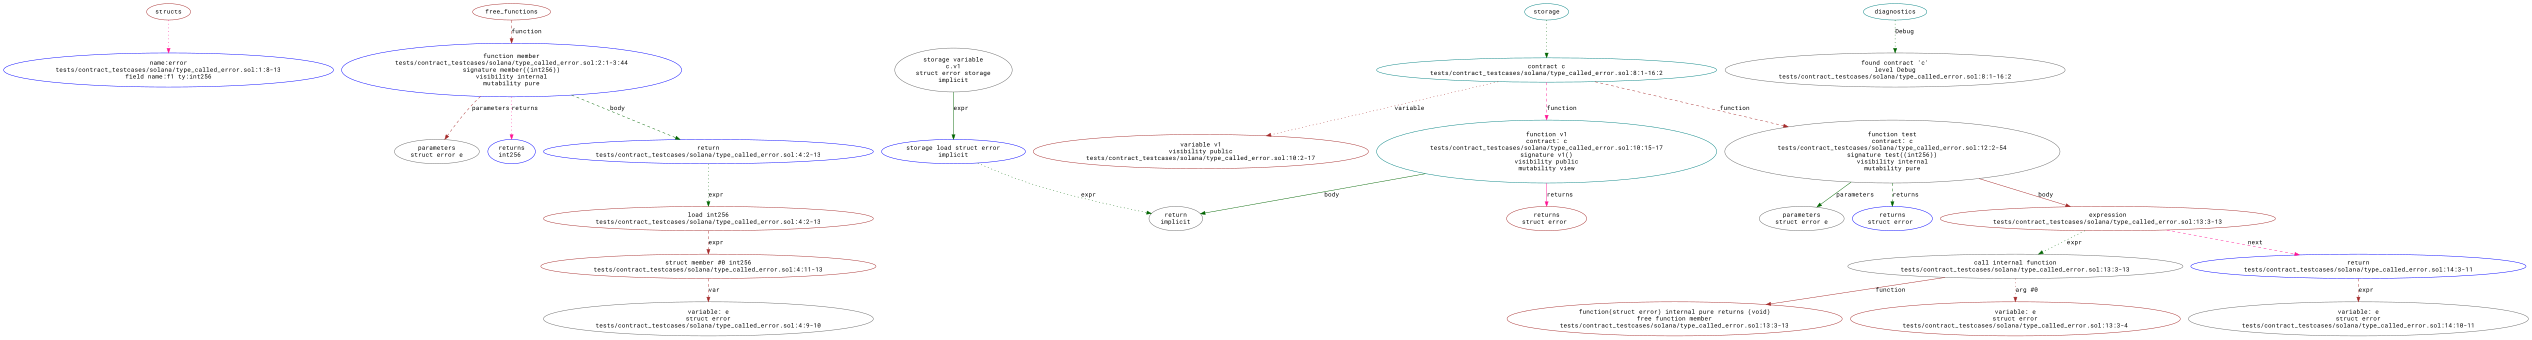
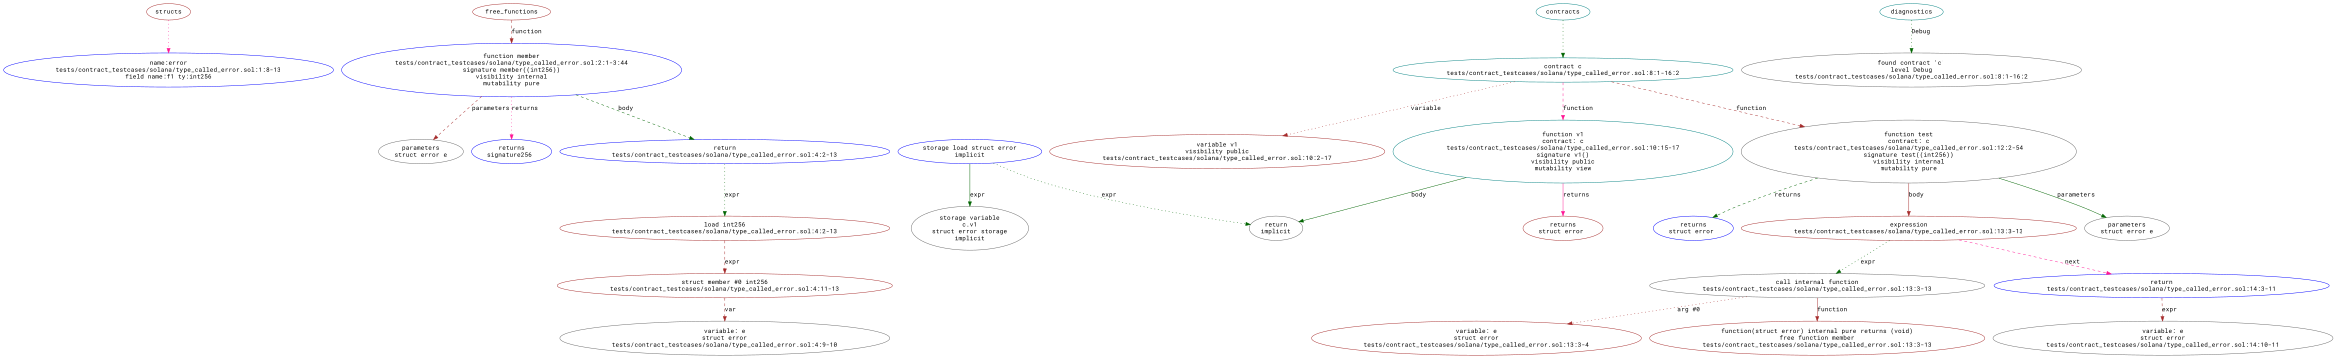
(1547, 12) -> (1563, 12)
(953, 113) -> (970, 183)
(512, 152) -> (512, 152)
